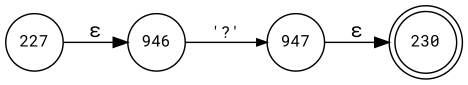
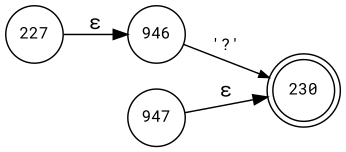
(221, 42) -> (222, 59)
